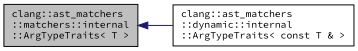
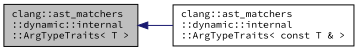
(71, 25) -> (71, 25)
